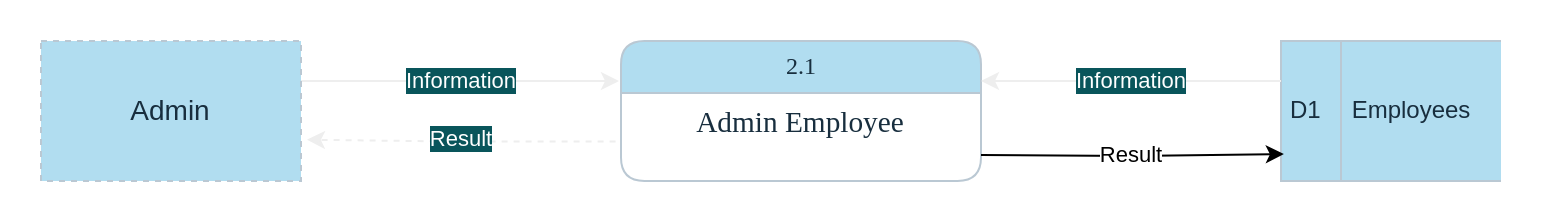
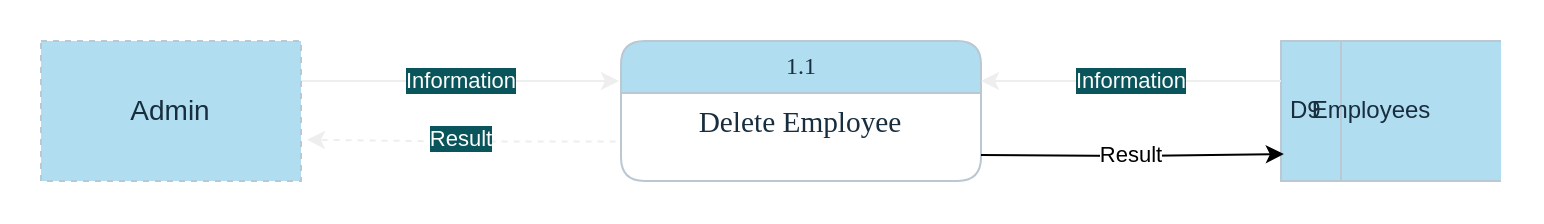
(802, 67) -> (802, 67)
(1304, 111) -> (1304, 111)
(1411, 111) -> (1371, 111)
(801, 121) -> (801, 121)
